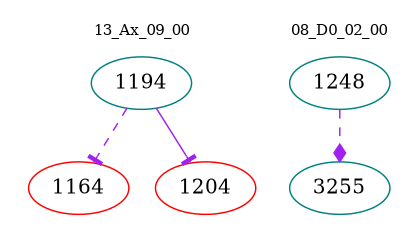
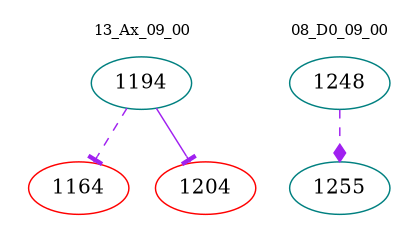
(340, 31) -> (340, 31)
(340, 188) -> (340, 188)
